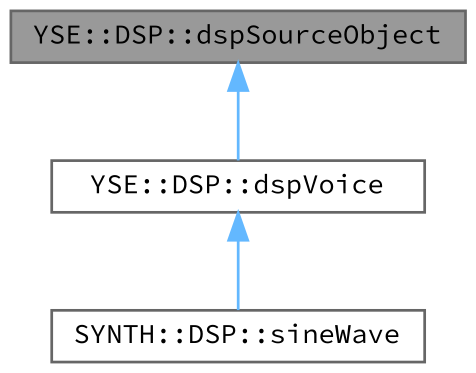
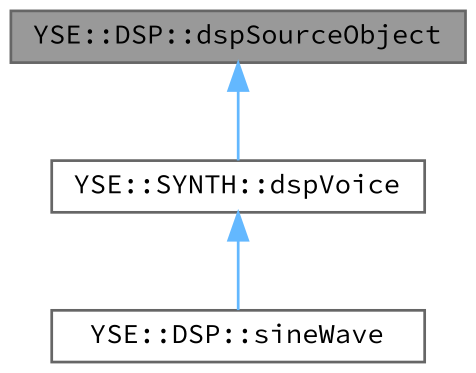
(238, 186) -> (238, 186)
(238, 336) -> (238, 336)
